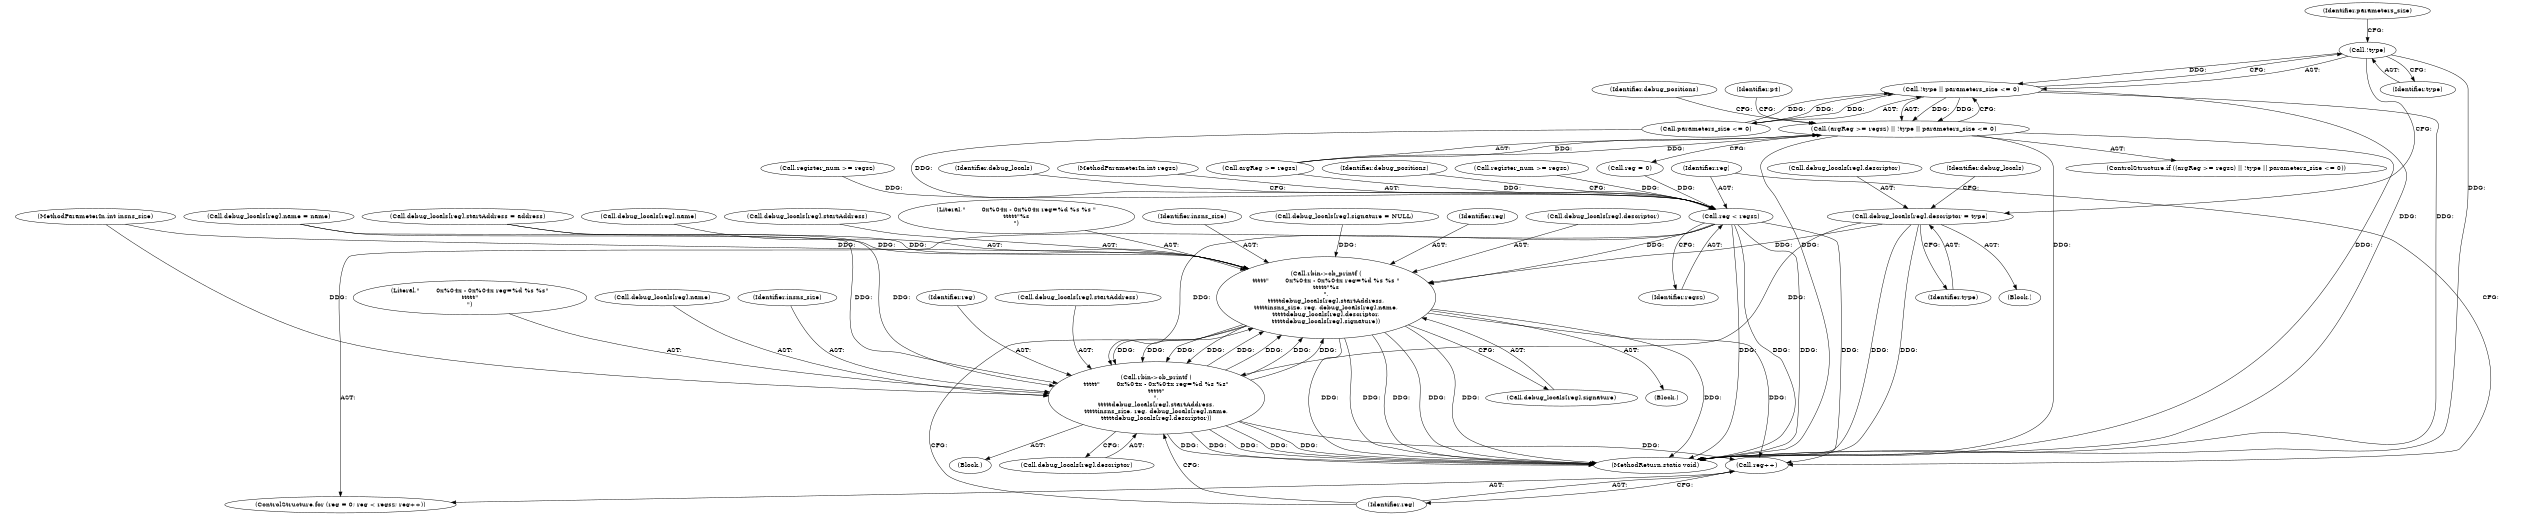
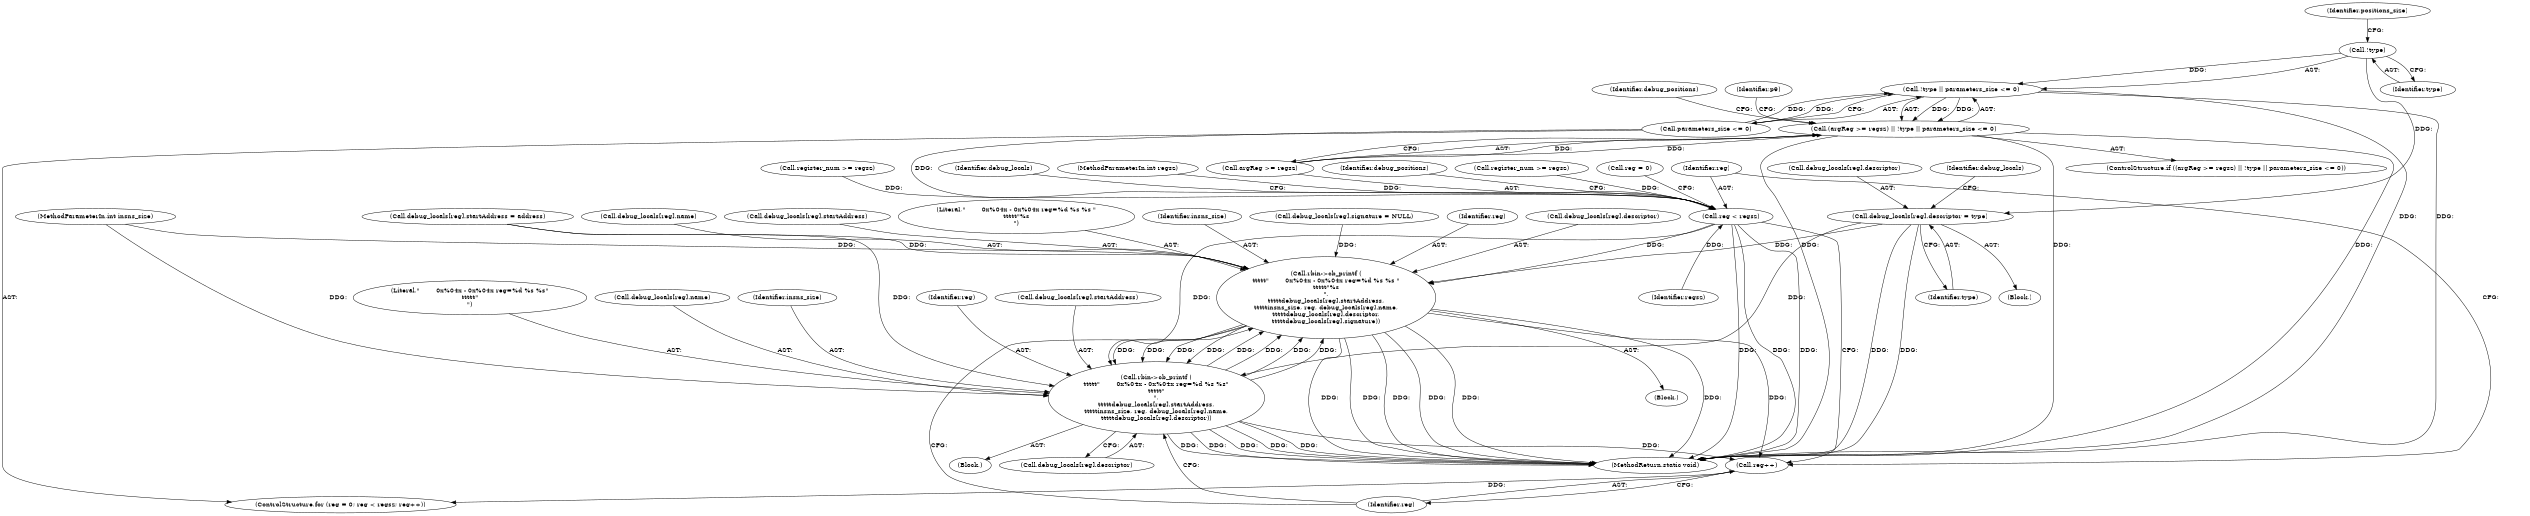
(2368, 11) -> (2368, 11)
(2187, 76) -> none
(1759, 90) -> (1759, 90)
(1857, 109) -> (1857, 109)
(1989, 109) -> (1989, 109)
(2425, 129) -> (2425, 129)
(1737, 144) -> (1557, 138)
(1393, 188) -> (1393, 188)
(1513, 188) -> (1513, 188)
(1687, 188) -> (1687, 188)
(269, 217) -> none
(993, 236) -> (558, 145)
(1716, 245) -> (1716, 245)
(1676, 247) -> none
(1851, 350) -> (1851, 350)
(1562, 398) -> none
(2291, 449) -> none
(1498, 485) -> (1498, 485)
